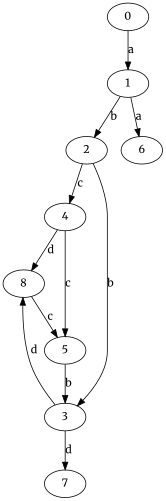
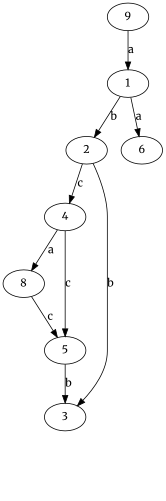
(128, 17) -> (128, 17)
(51, 250) -> (51, 250)
(29, 358) -> none
(65, 484) -> none
